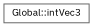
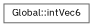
(47, 13) -> (47, 13)
